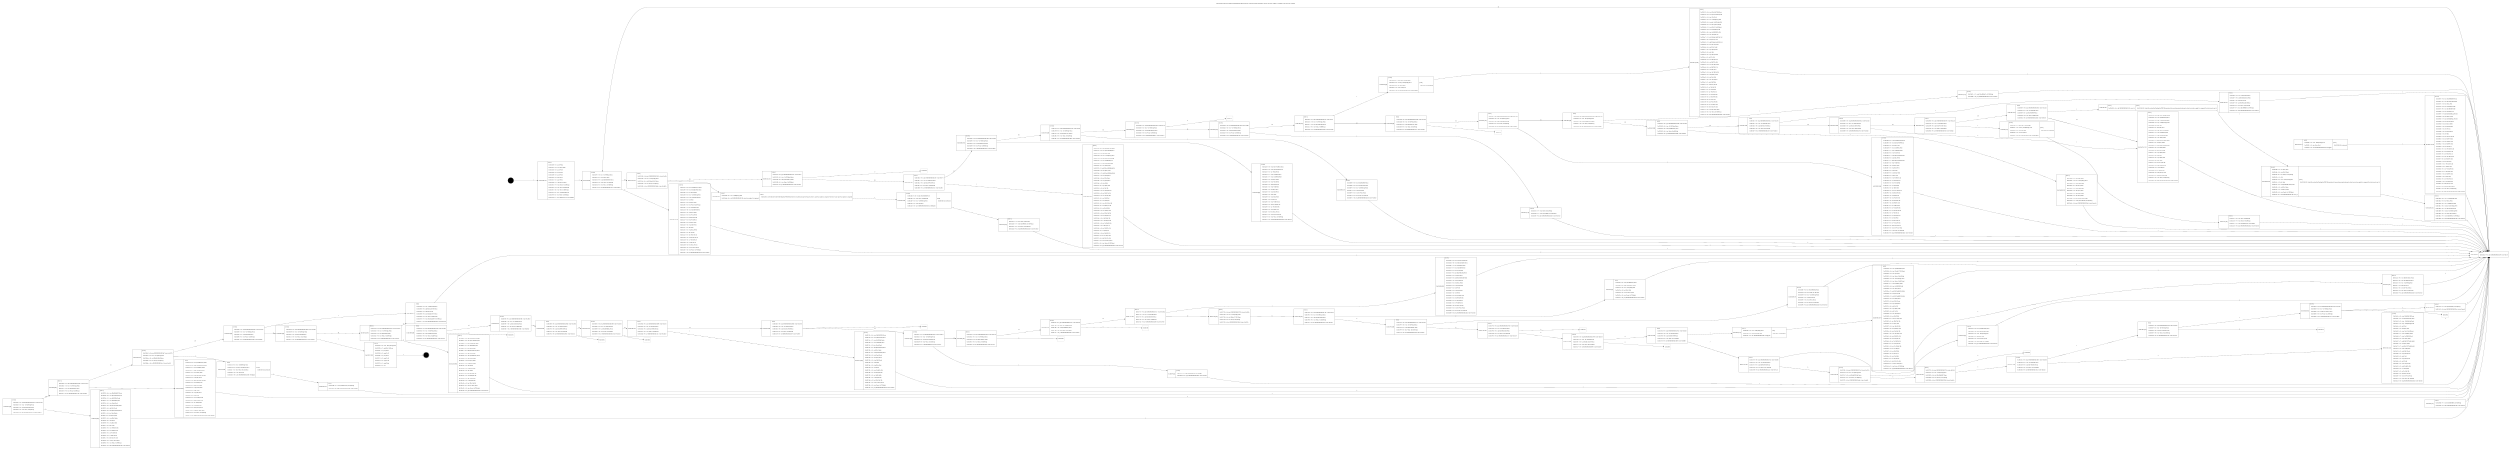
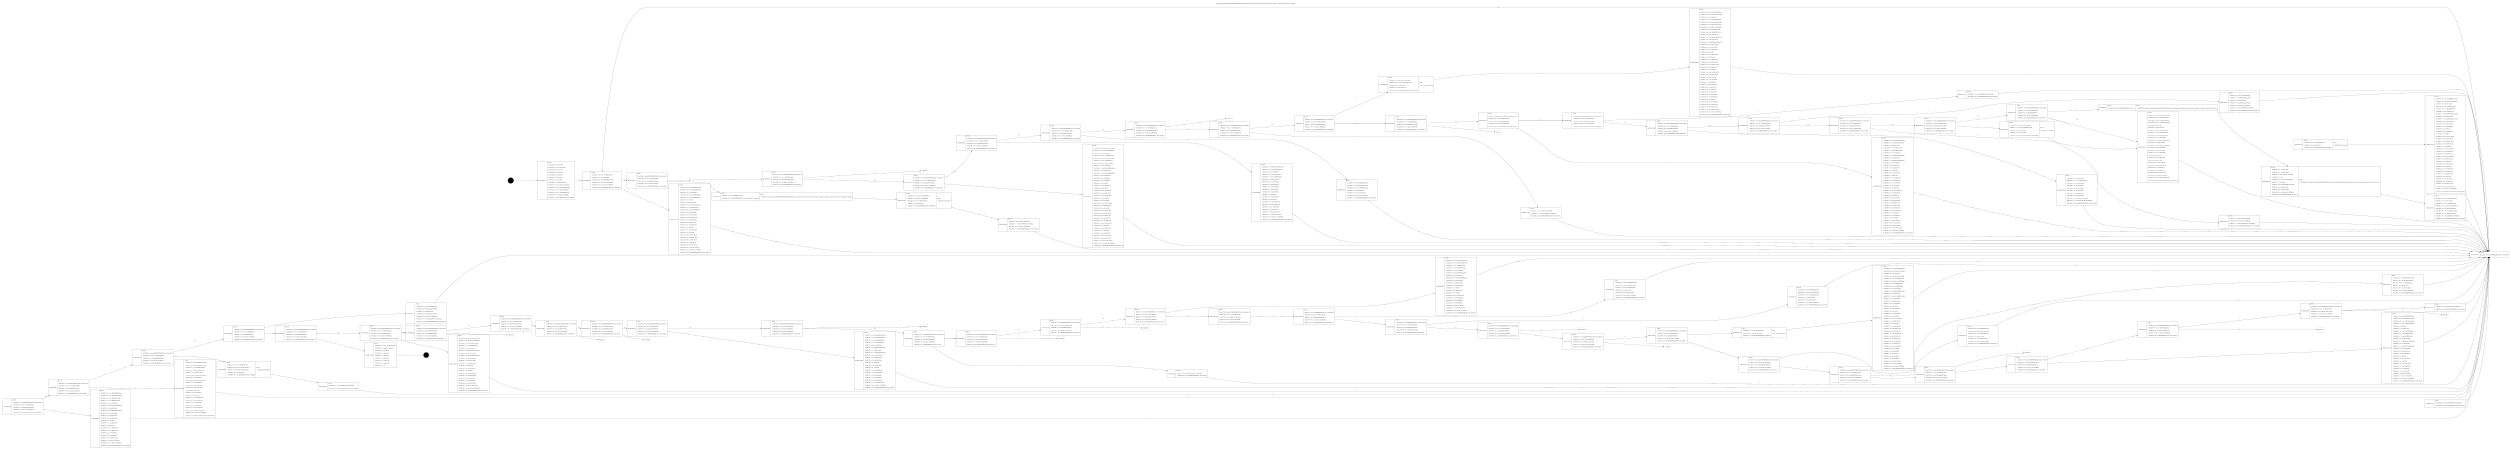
(403, 325) -> (403, 333)
